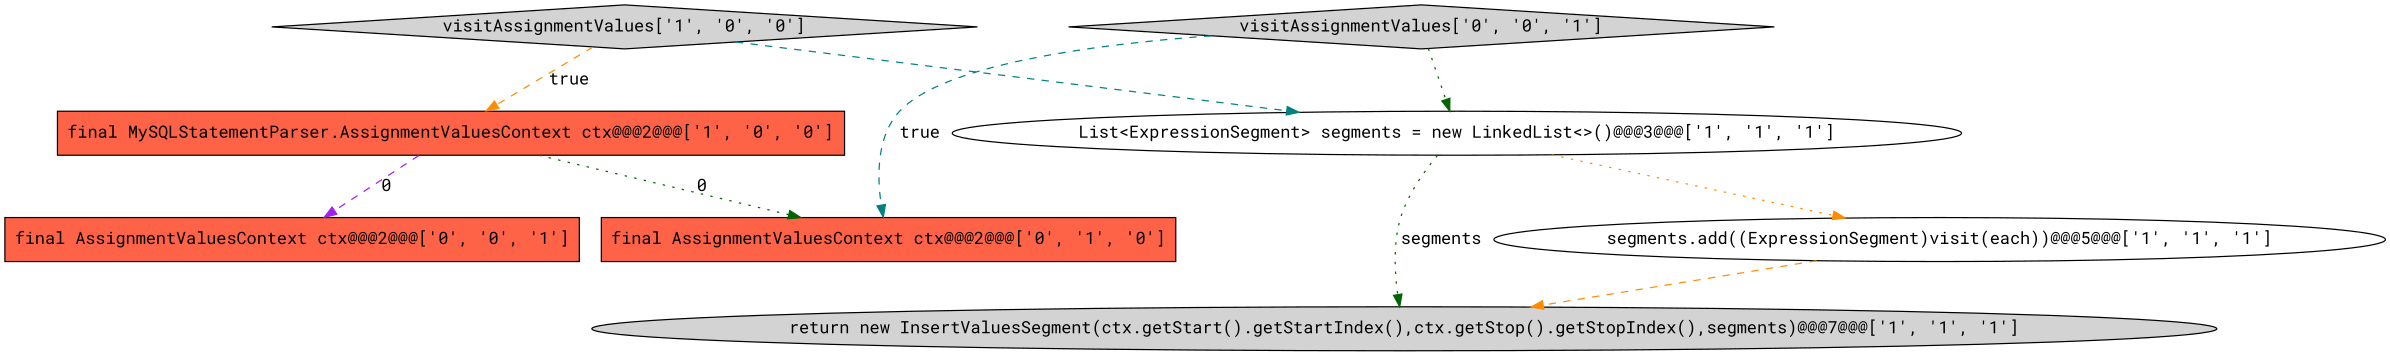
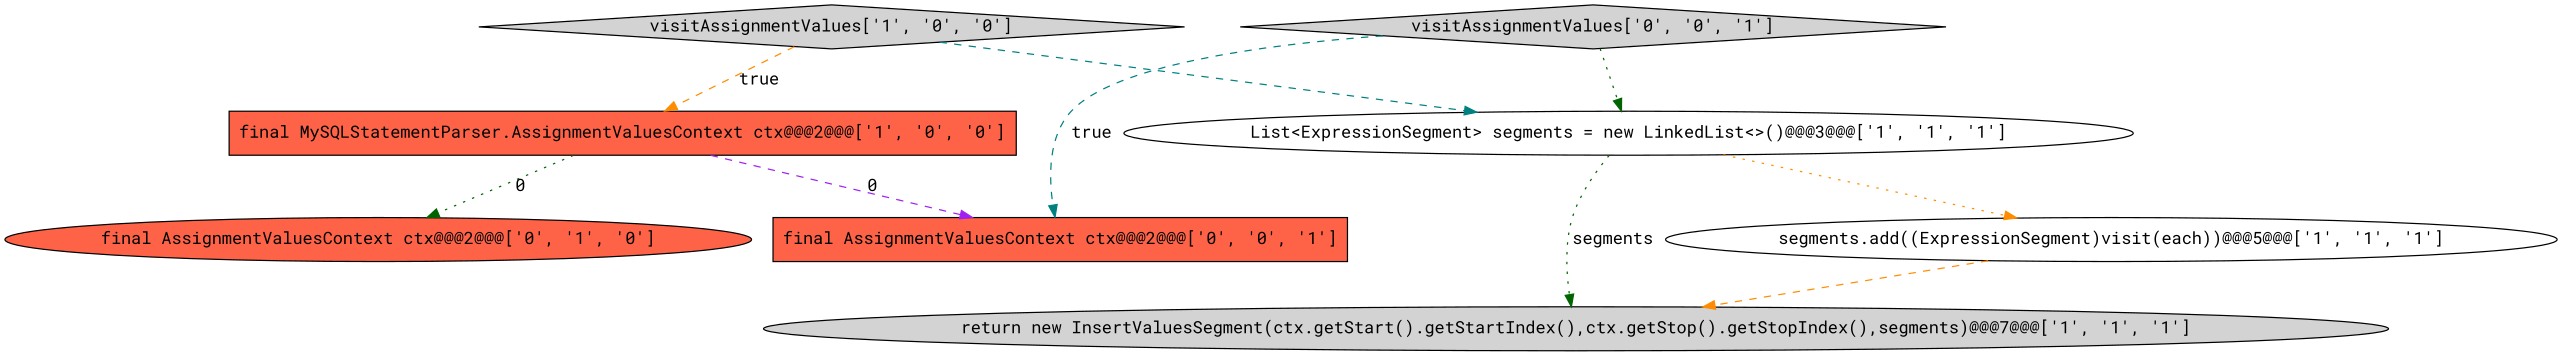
(1002, 65) -> (1184, 63)
(889, 240) -> (378, 240)
